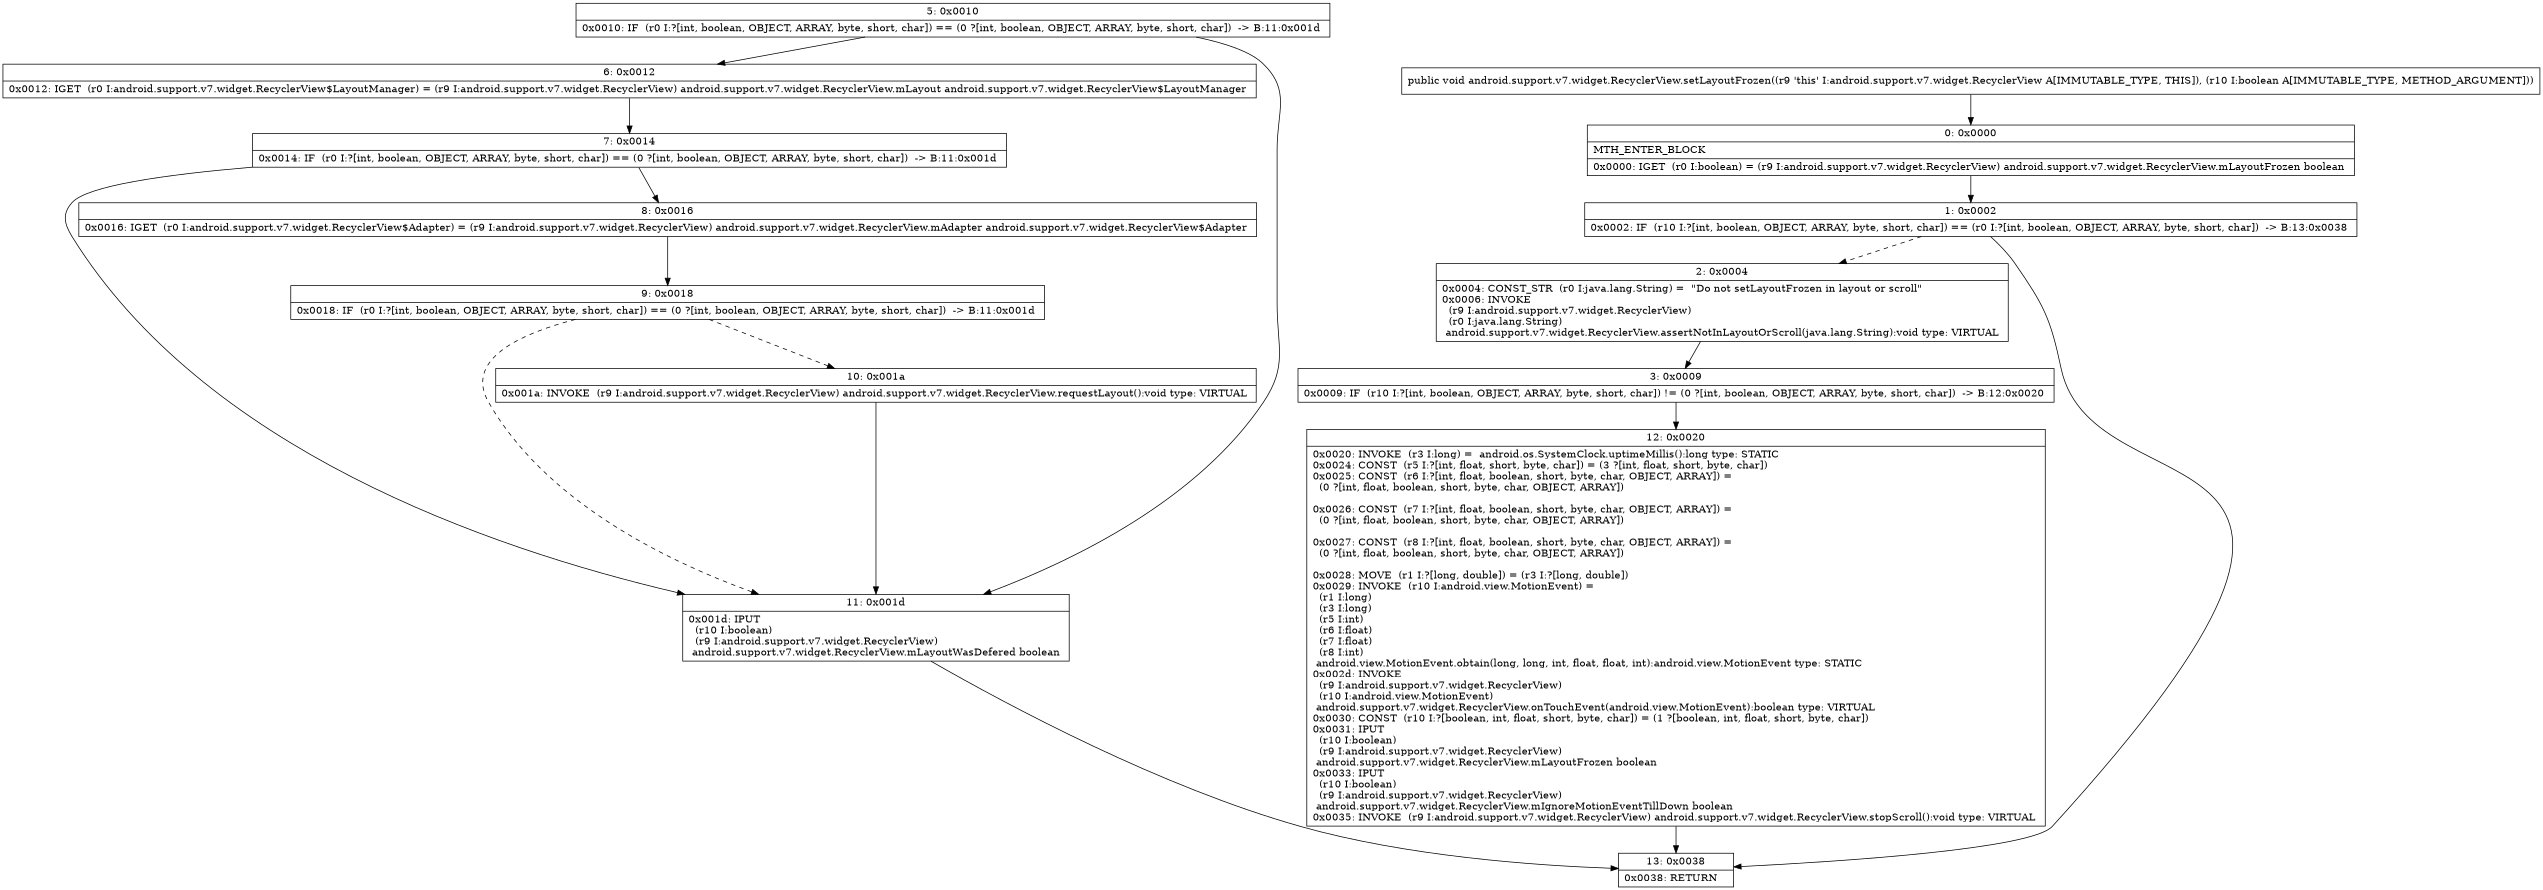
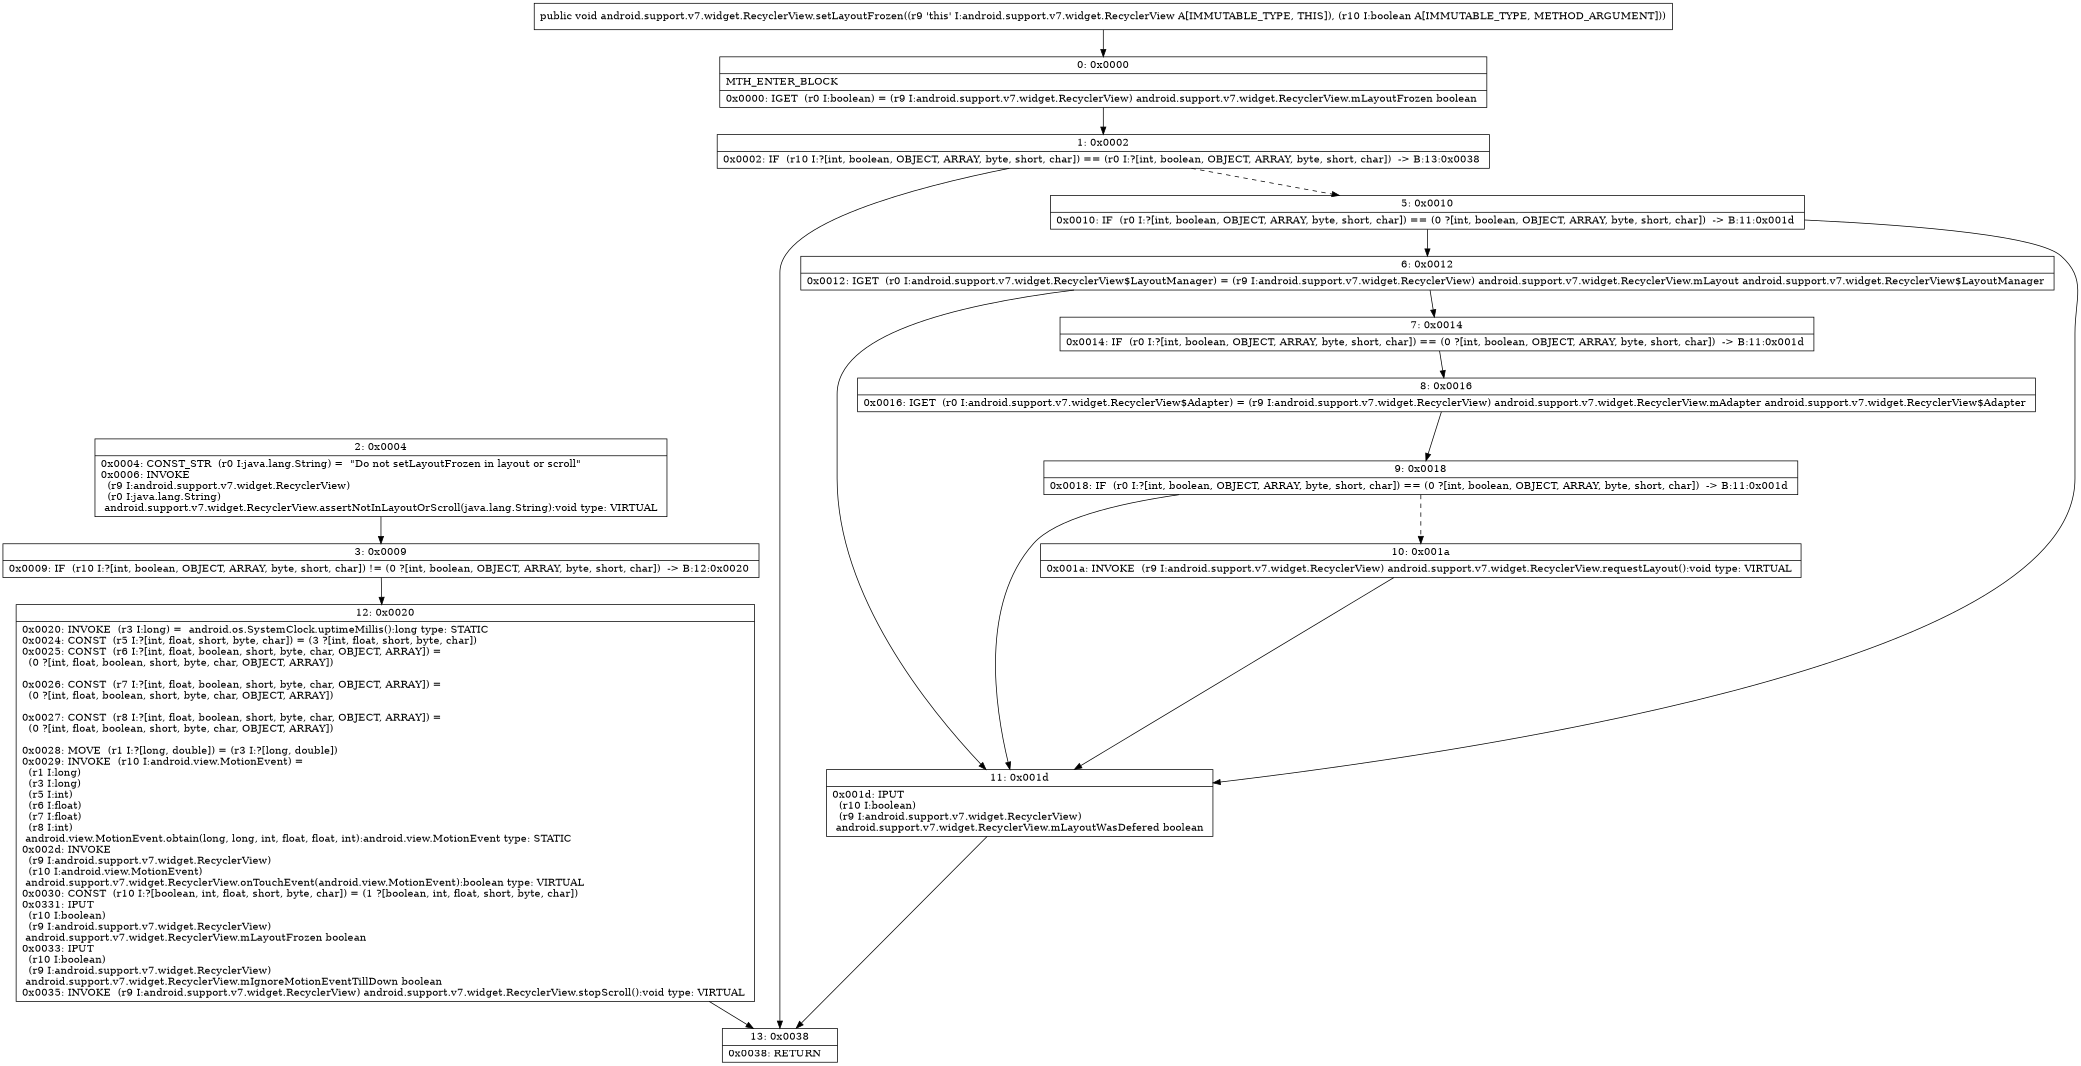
(1884, 249) -> (1262, 181)
(245, 412) -> (837, 463)
(549, 476) -> (1014, 574)
(1352, 729) -> (61, 905)
